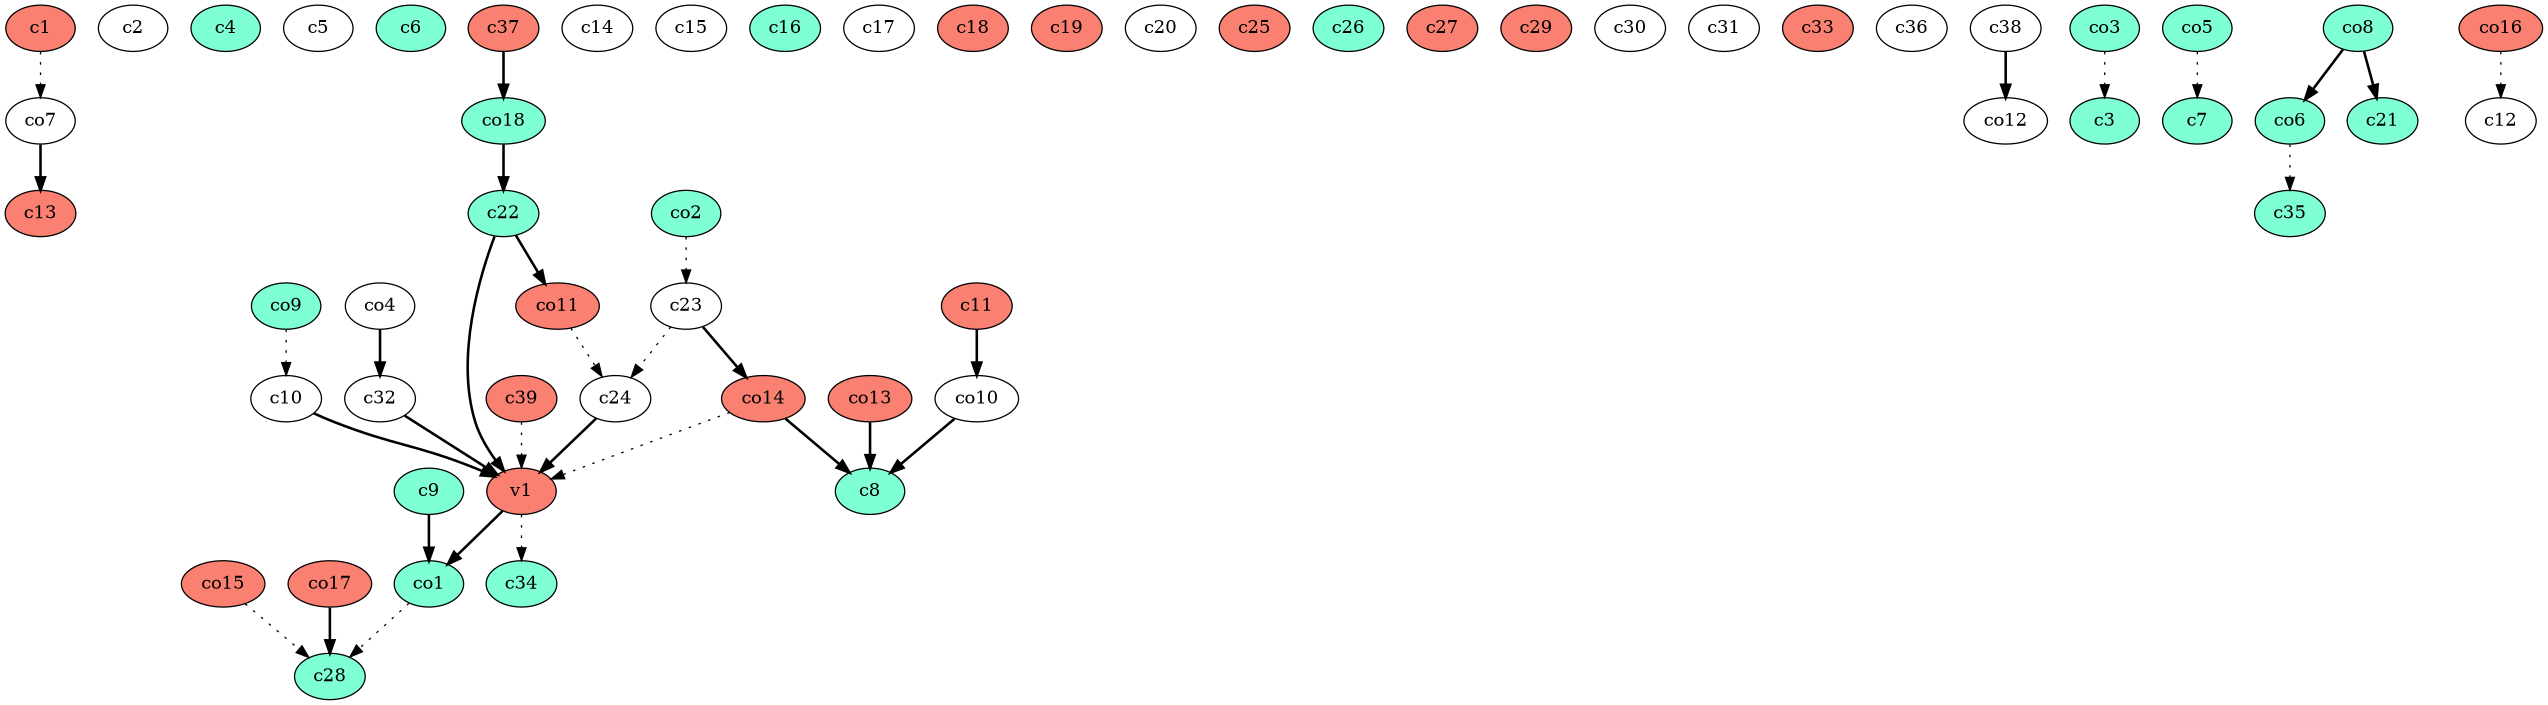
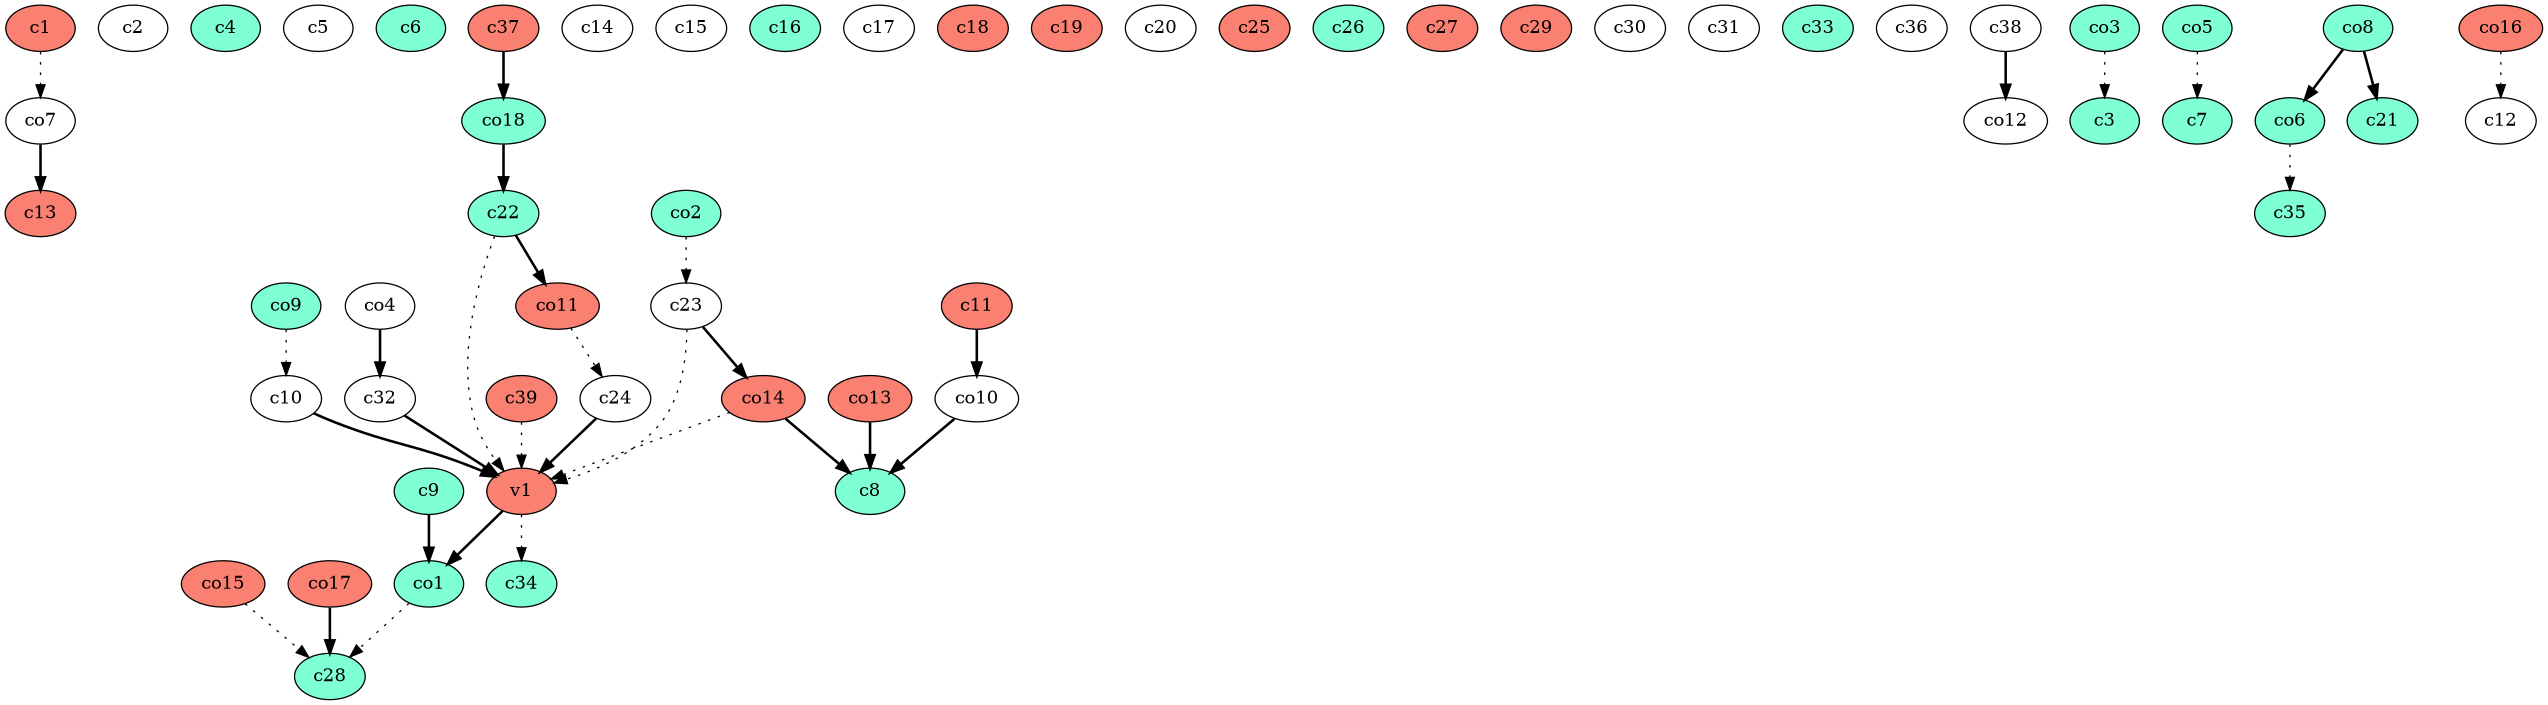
(1818, 28) -> (1818, 28)
(655, 347) -> (656, 428)
(468, 350) -> (468, 350)
